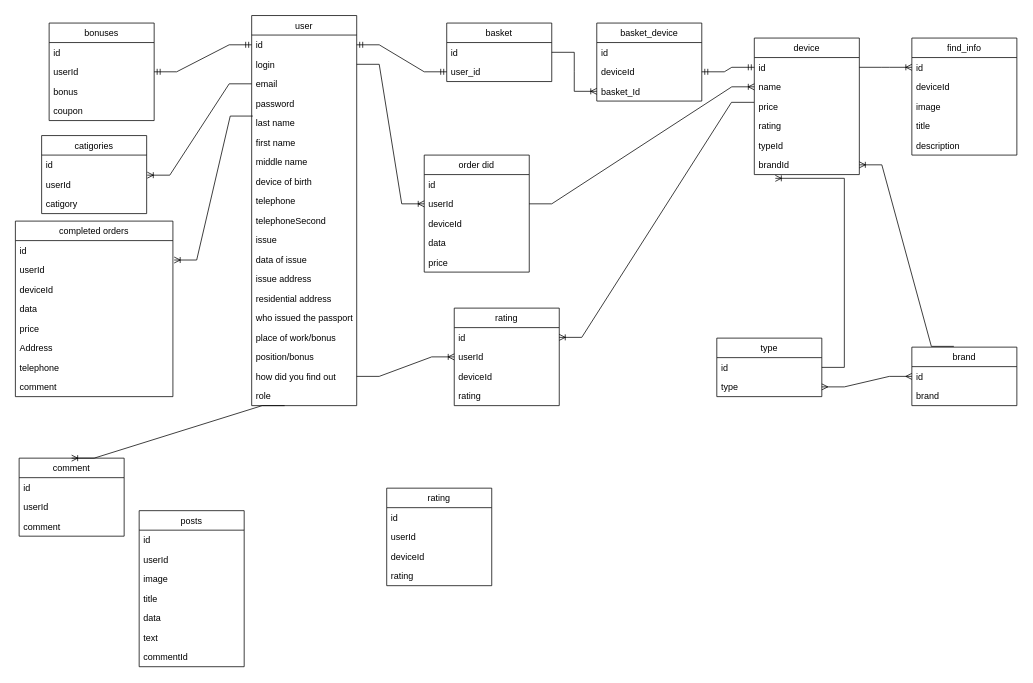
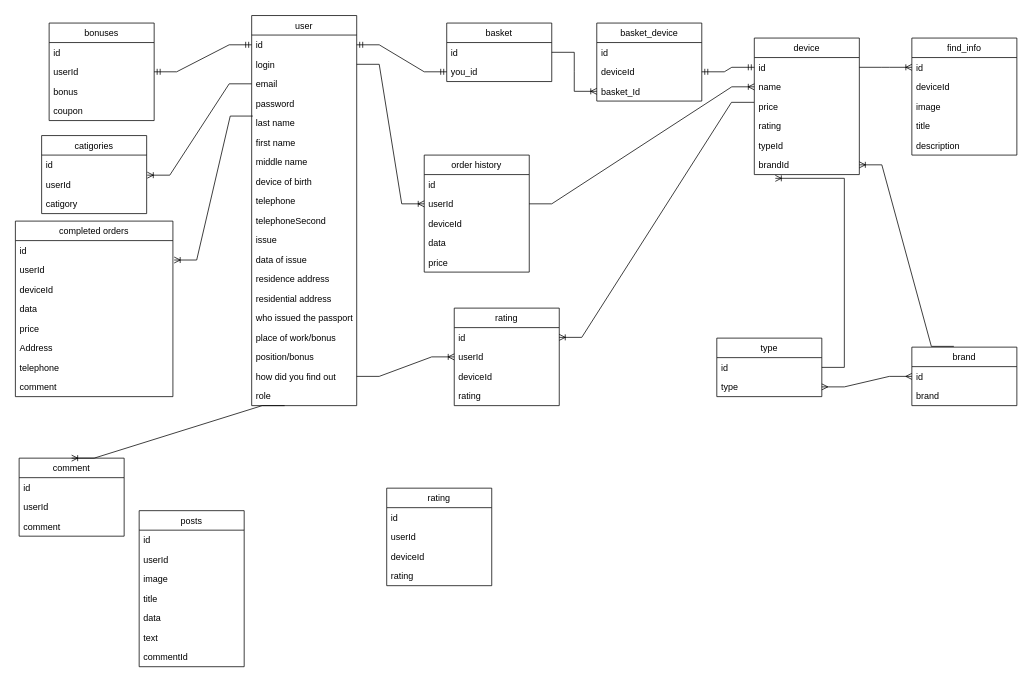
(467, 72) -> (465, 72)
(476, 165) -> (476, 165)
(286, 279) -> (296, 279)
